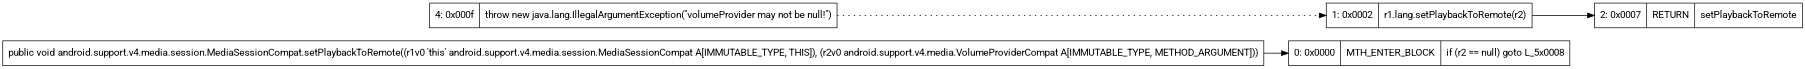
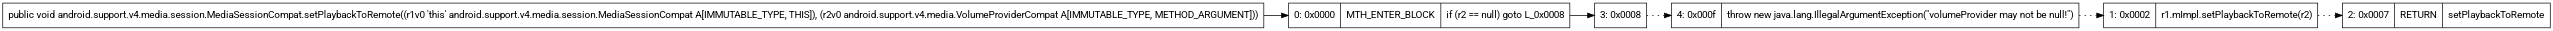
(1455, 15) -> (2237, 15)
(1560, 15) -> (2327, 15)
none -> (1621, 15)
(1505, 53) -> (1505, 15)
